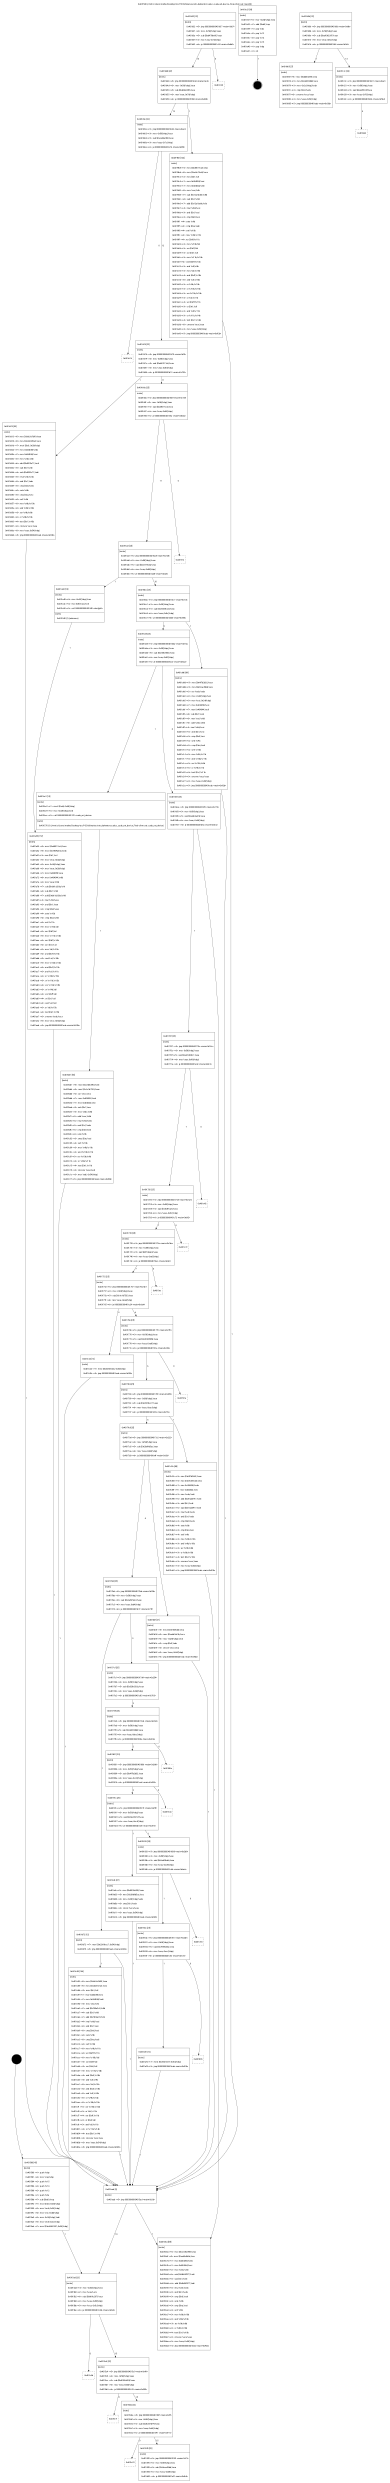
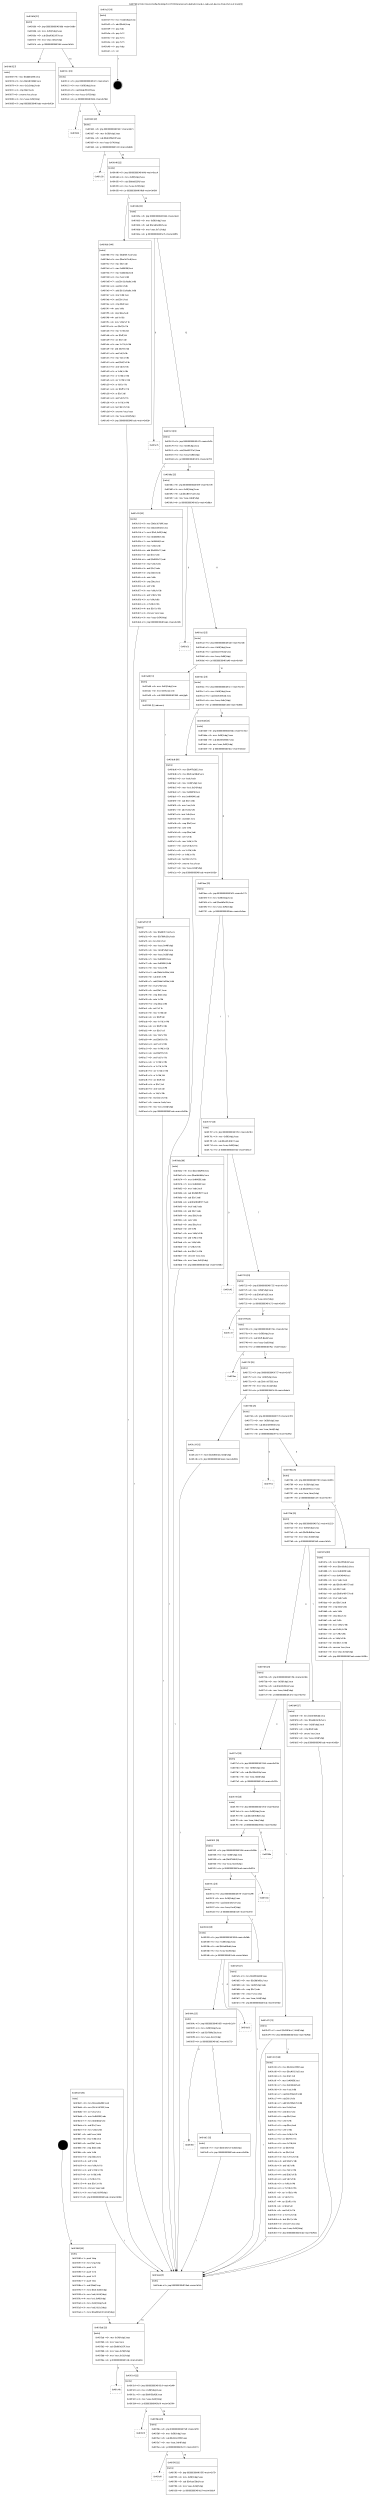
none -> (96, 109)
(101, 811) -> none
(146, 2224) -> (174, 1769)
